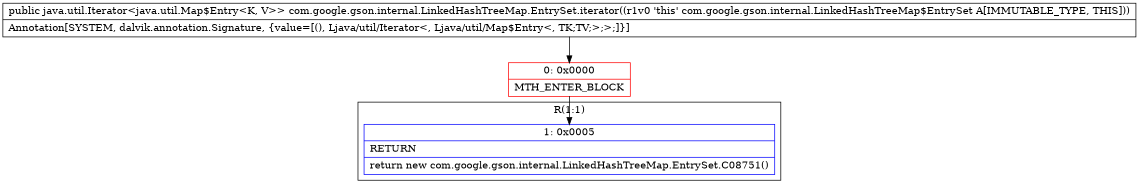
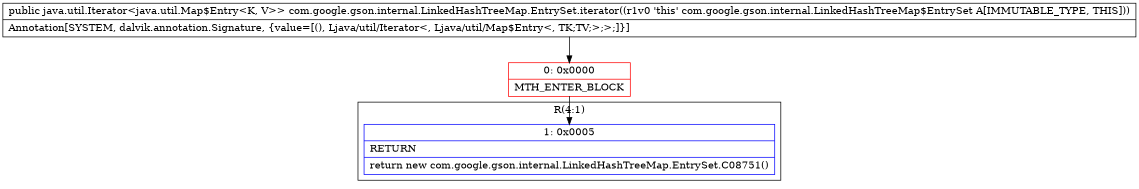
(569, 110) -> (569, 110)
